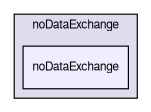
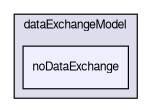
(76, 25) -> (76, 25)
